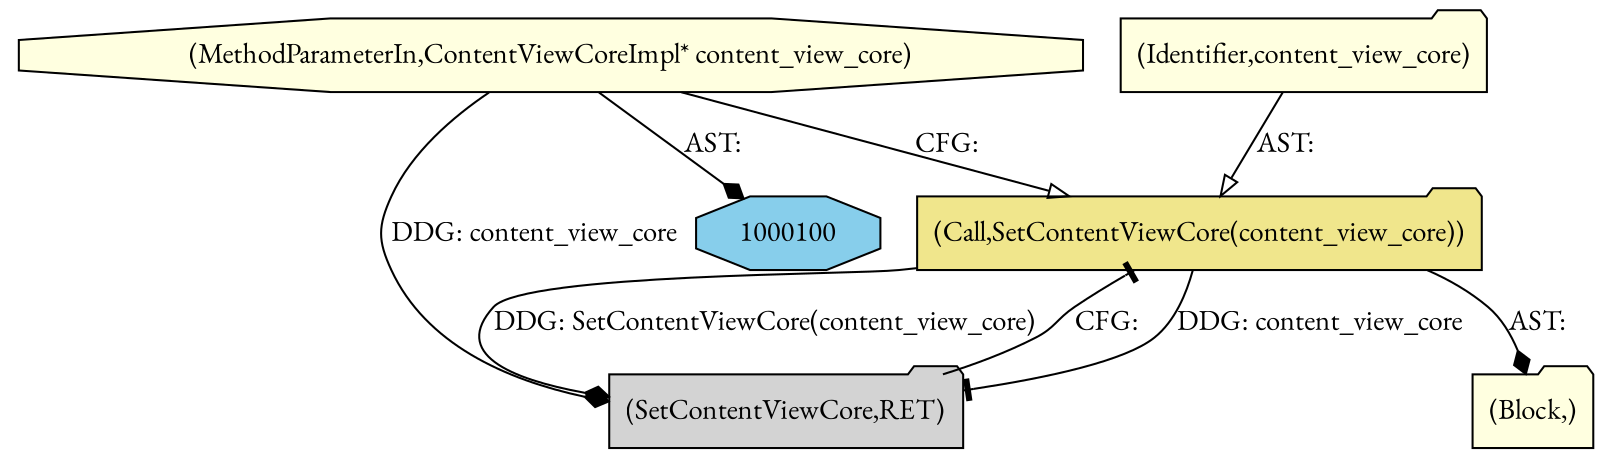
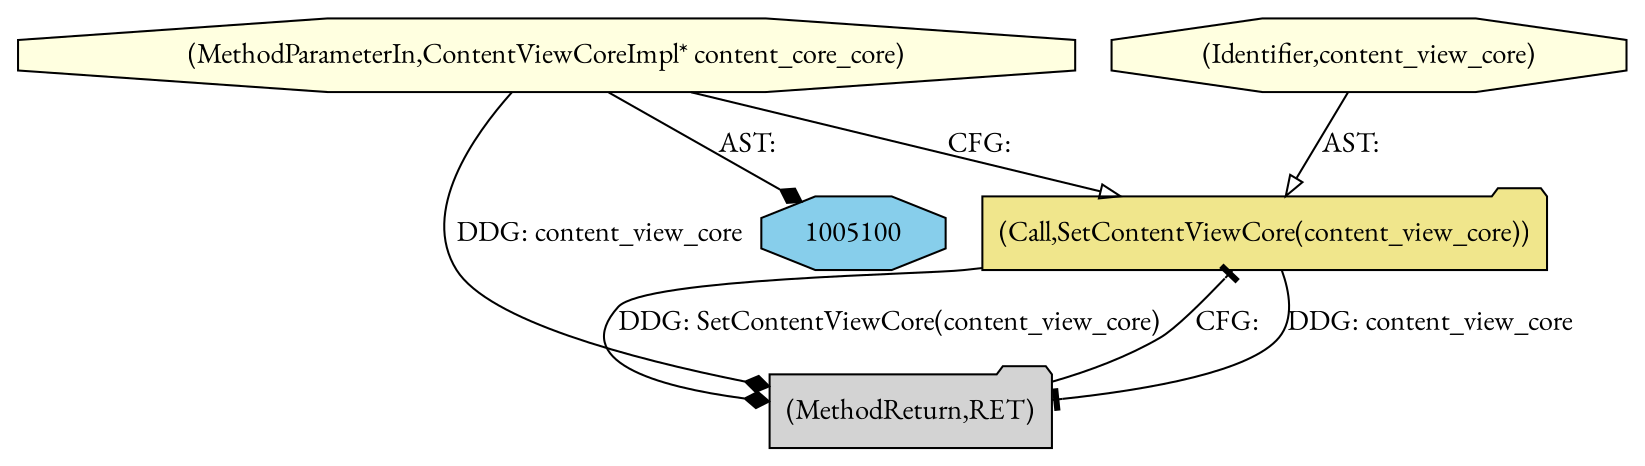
(551, 55) -> (547, 55)
(1304, 55) -> (1369, 55)
(788, 233) -> (853, 233)
(786, 411) -> (911, 411)
(1533, 411) -> none
